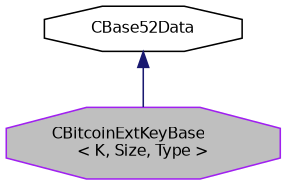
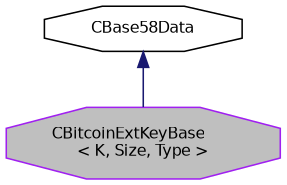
(143, 29) -> (143, 29)
